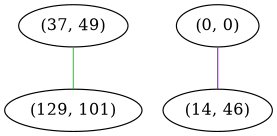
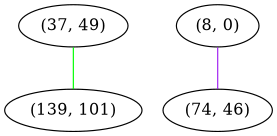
(218, 26) -> (218, 26)
(73, 110) -> (73, 110)
(218, 110) -> (218, 110)
